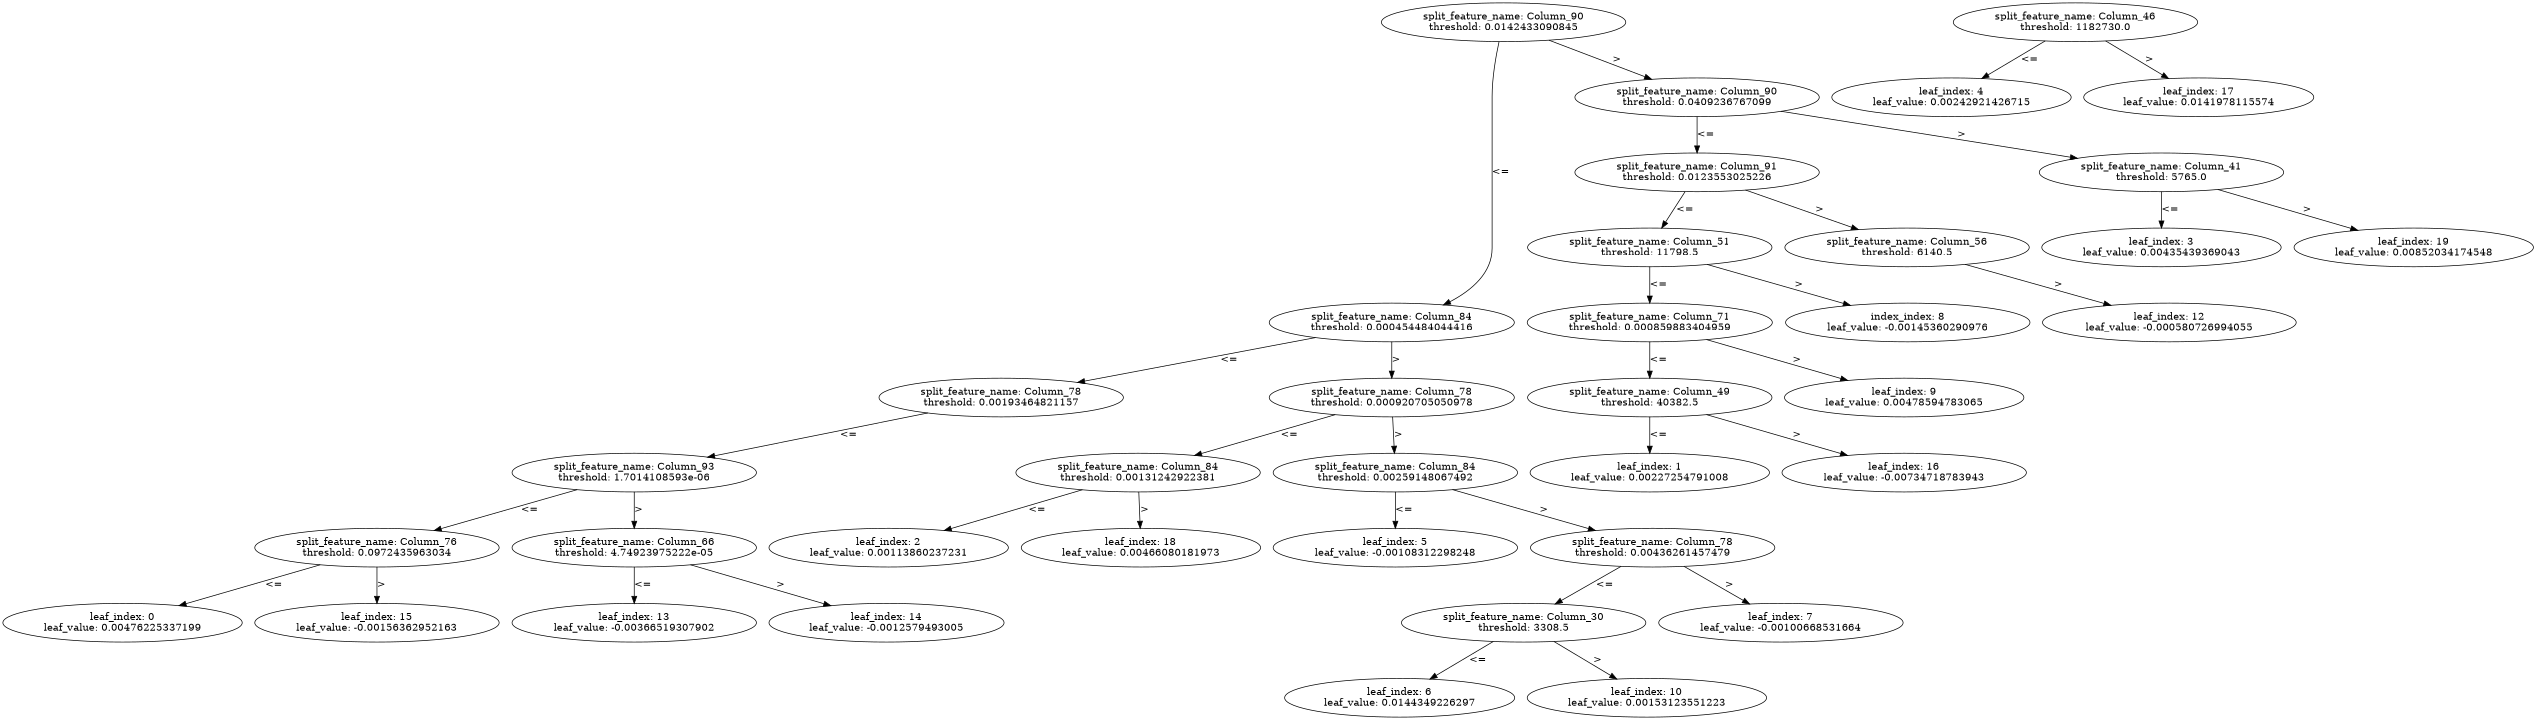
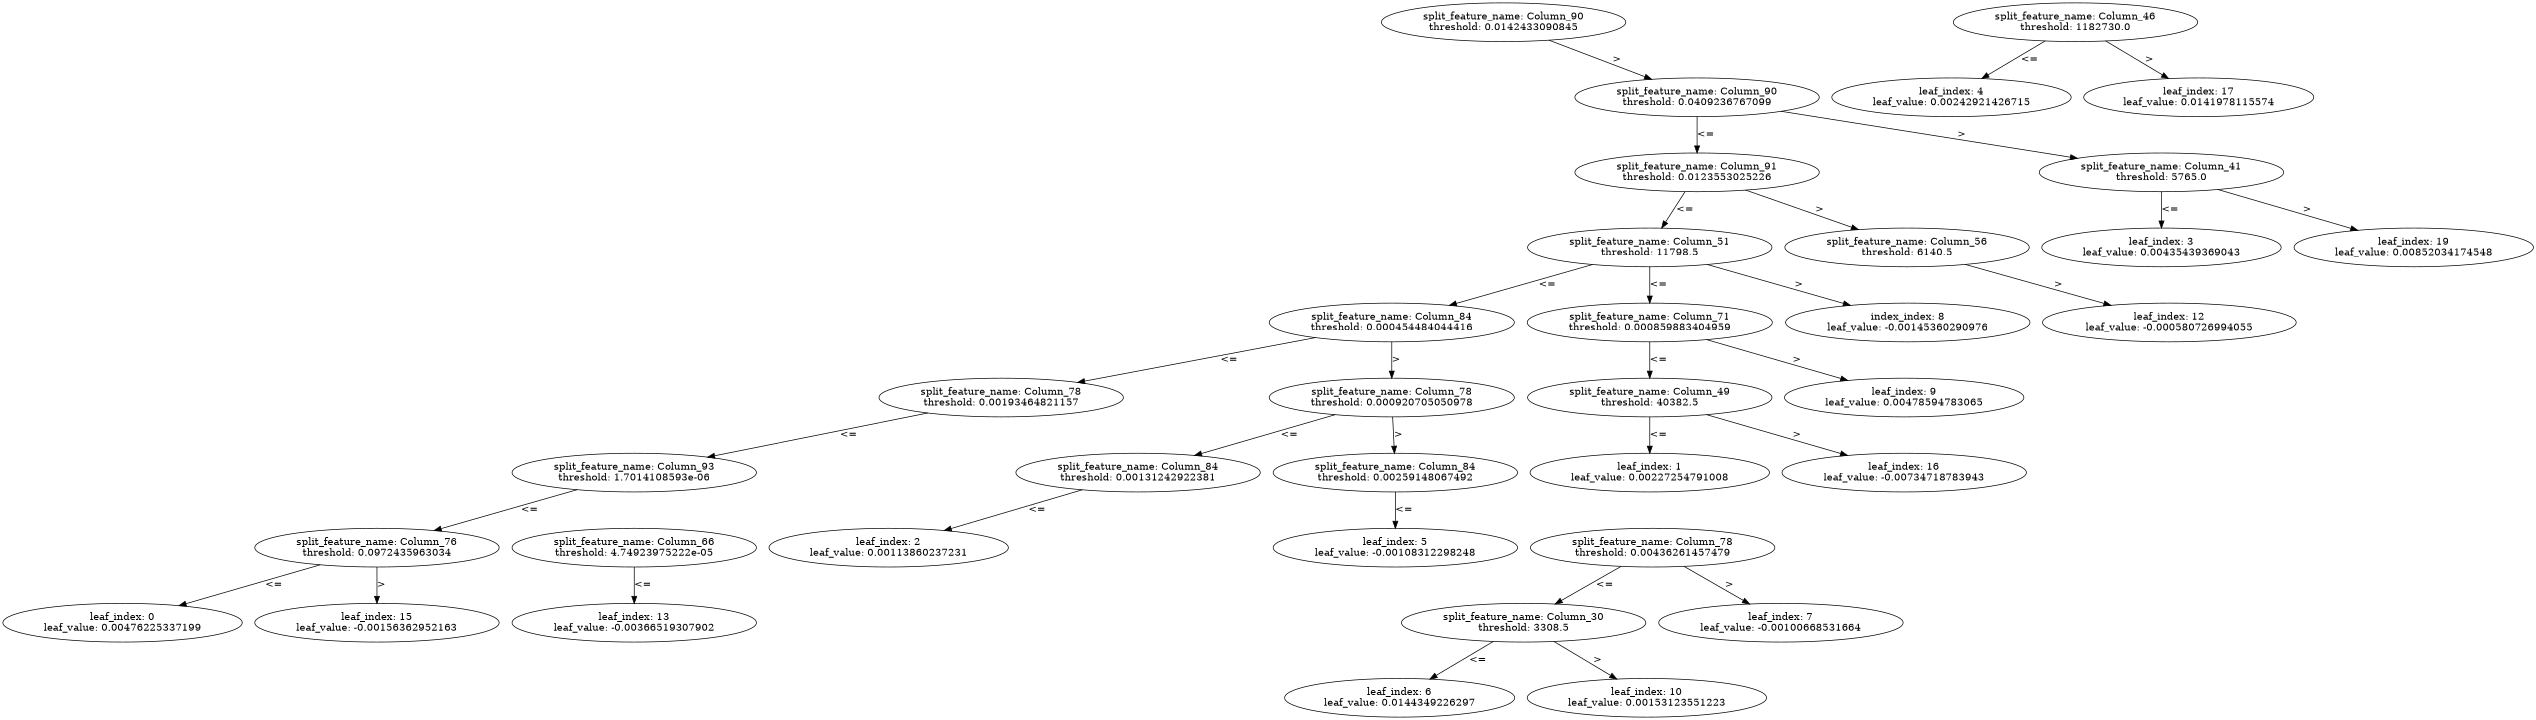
(1492, 180) -> (1525, 284)
(634, 506) -> none
(1520, 509) -> none
(1141, 548) -> none
(887, 623) -> none
